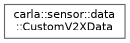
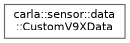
(65, 21) -> (65, 21)
